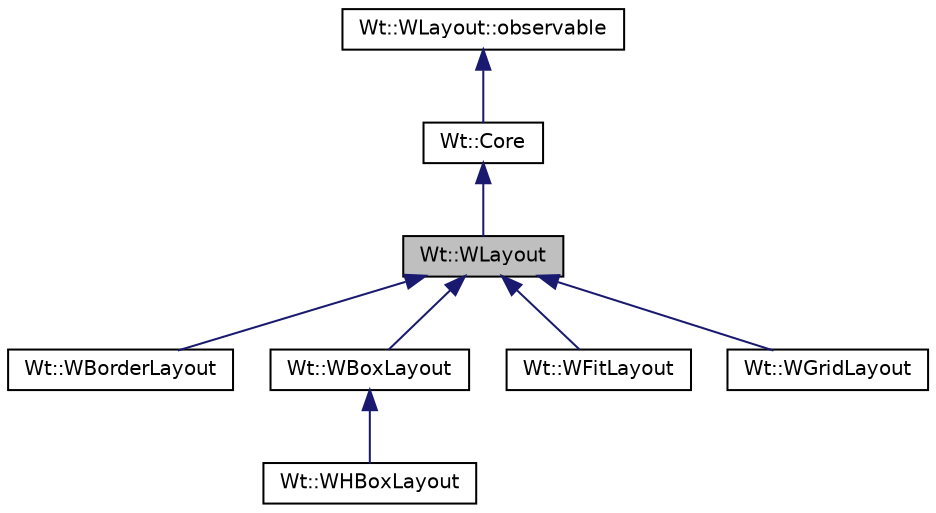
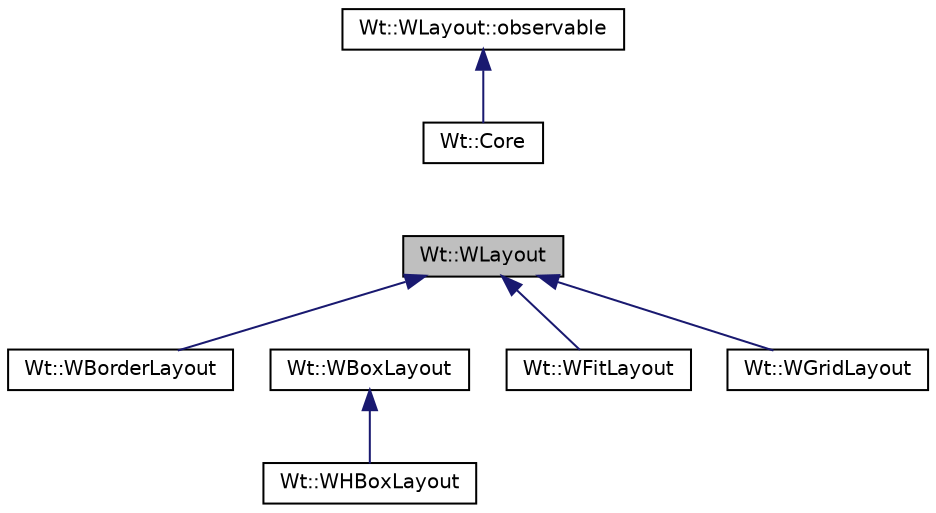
(483, 210) -> none
(419, 320) -> none
